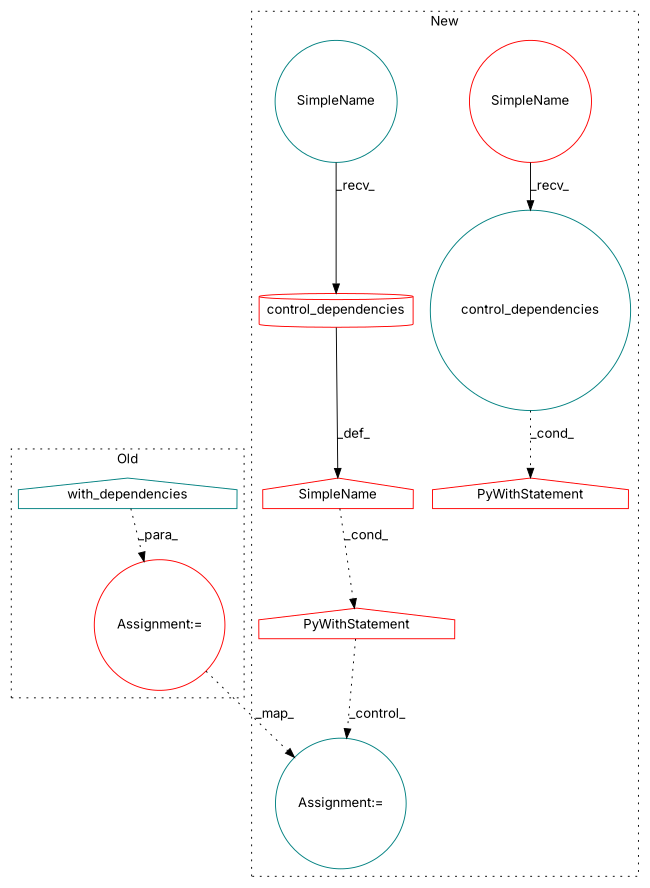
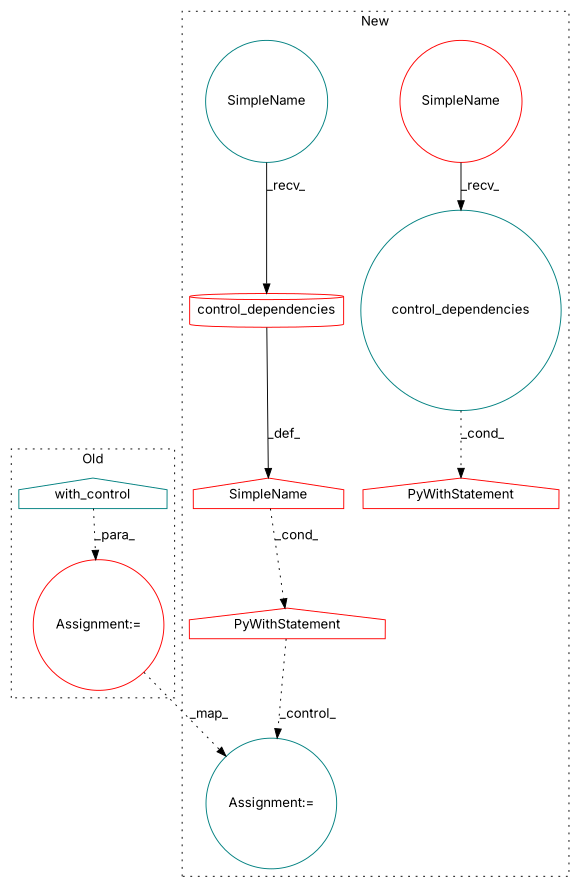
(128, 495) -> (93, 495)
